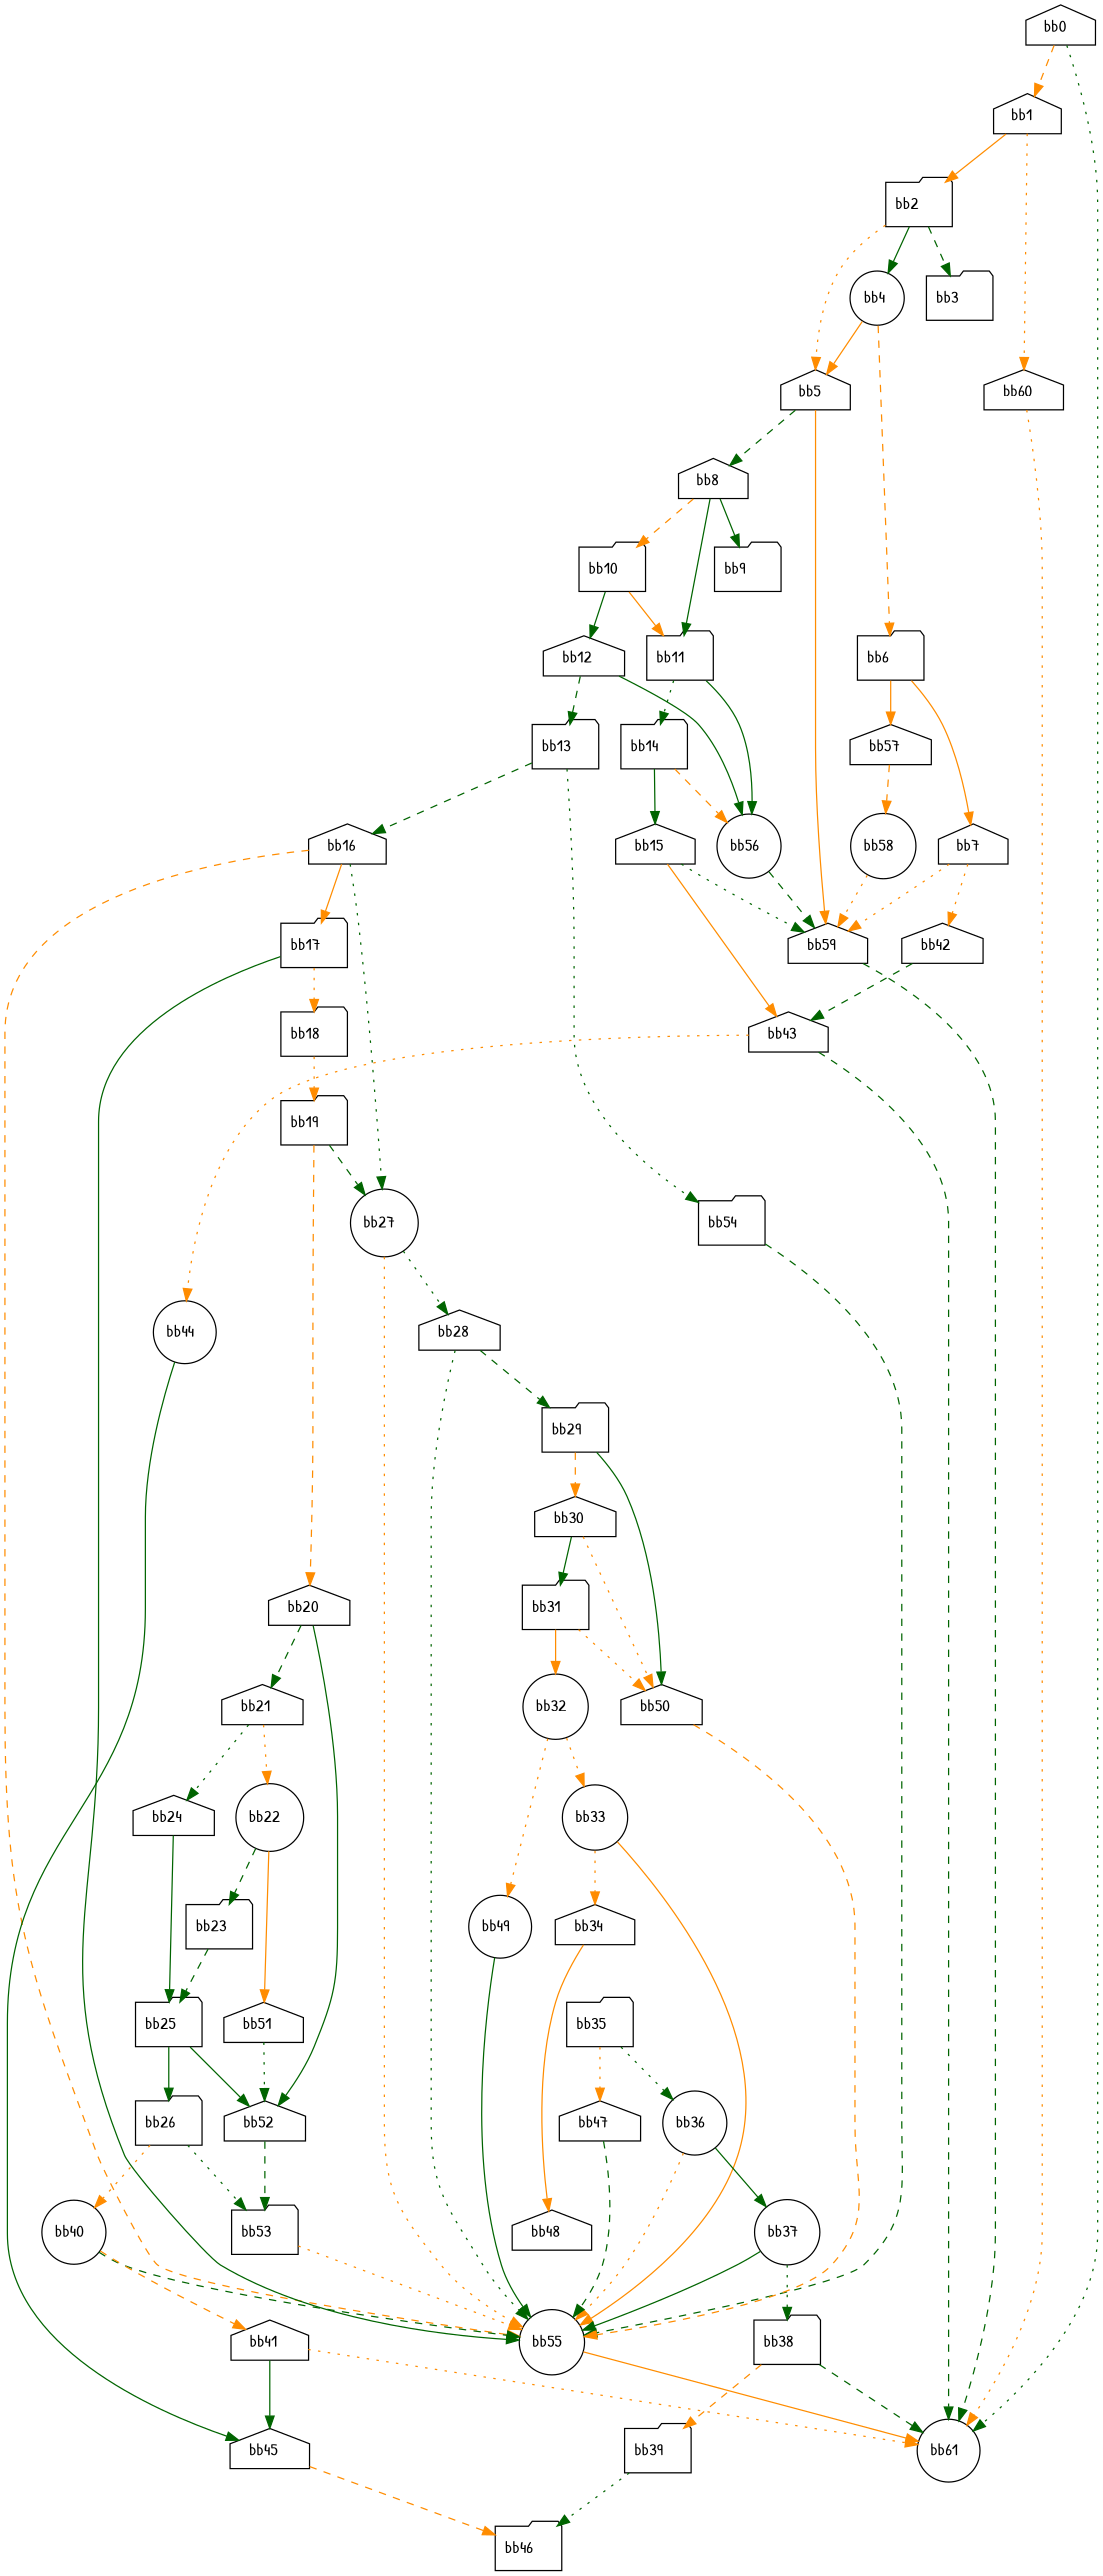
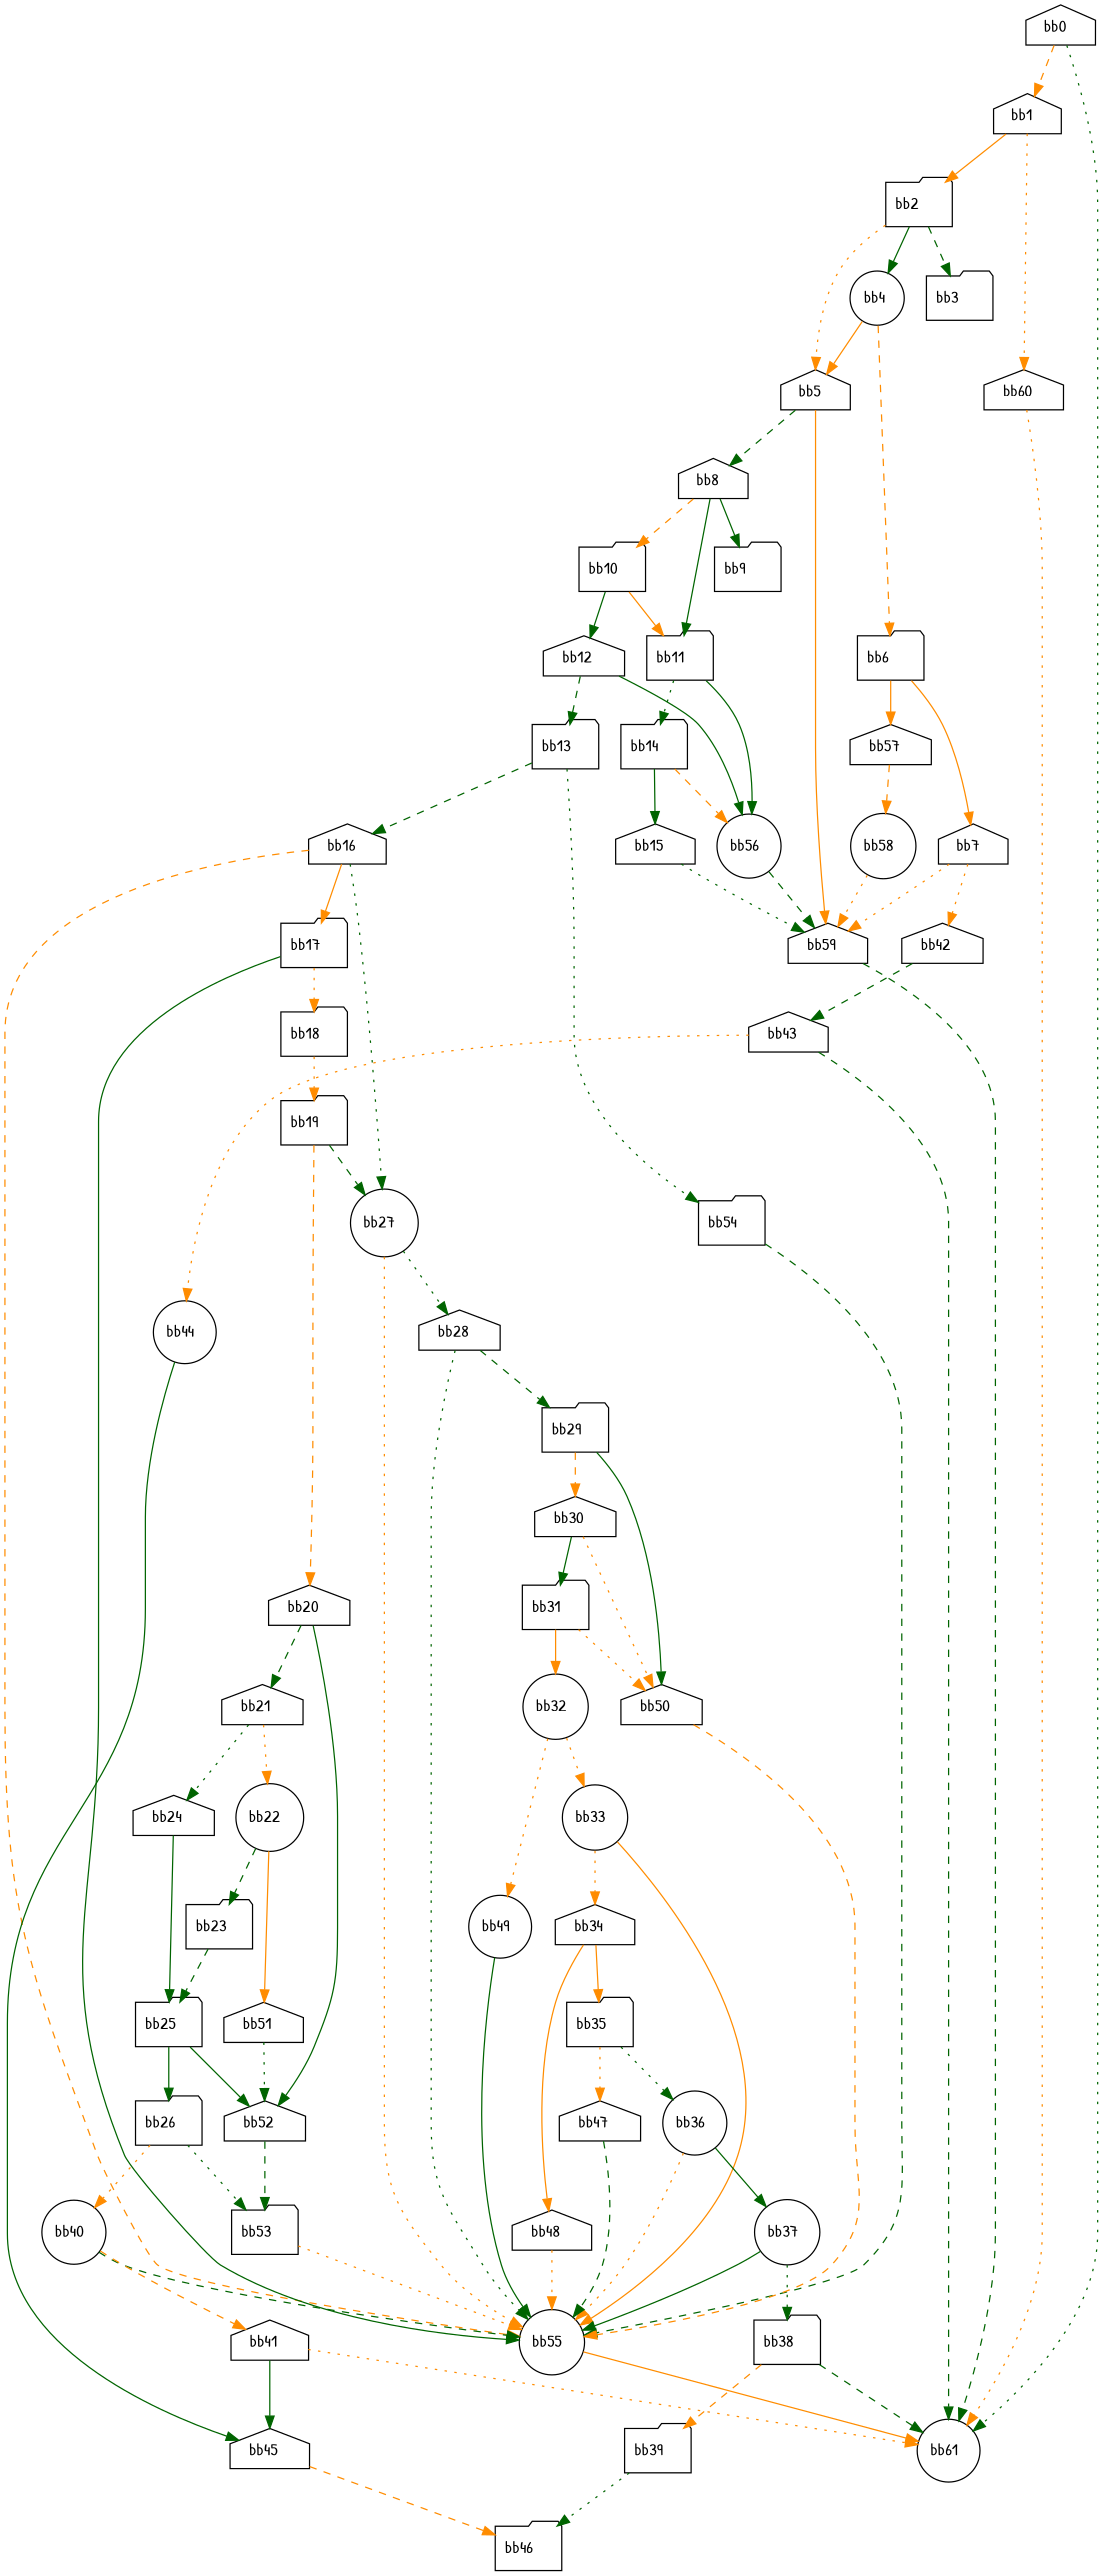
(718, 935) -> none
none -> (597, 1967)
none -> (552, 2273)
